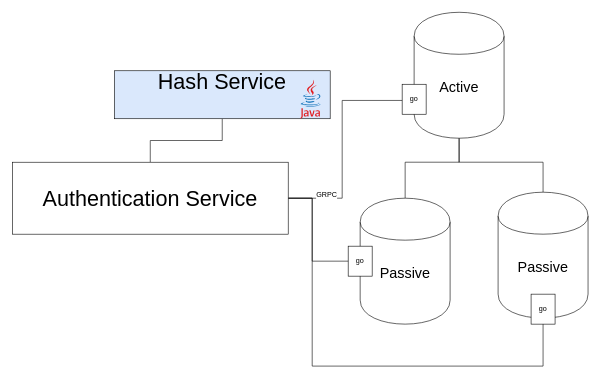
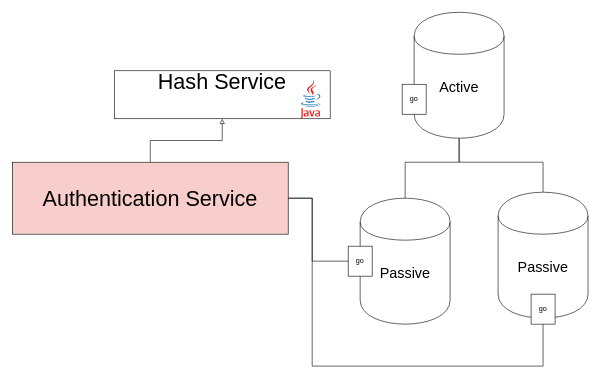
(222, 95) -> (222, 95)
(222, 122) -> (222, 125)
(342, 133) -> none
(150, 198) -> (150, 198)
